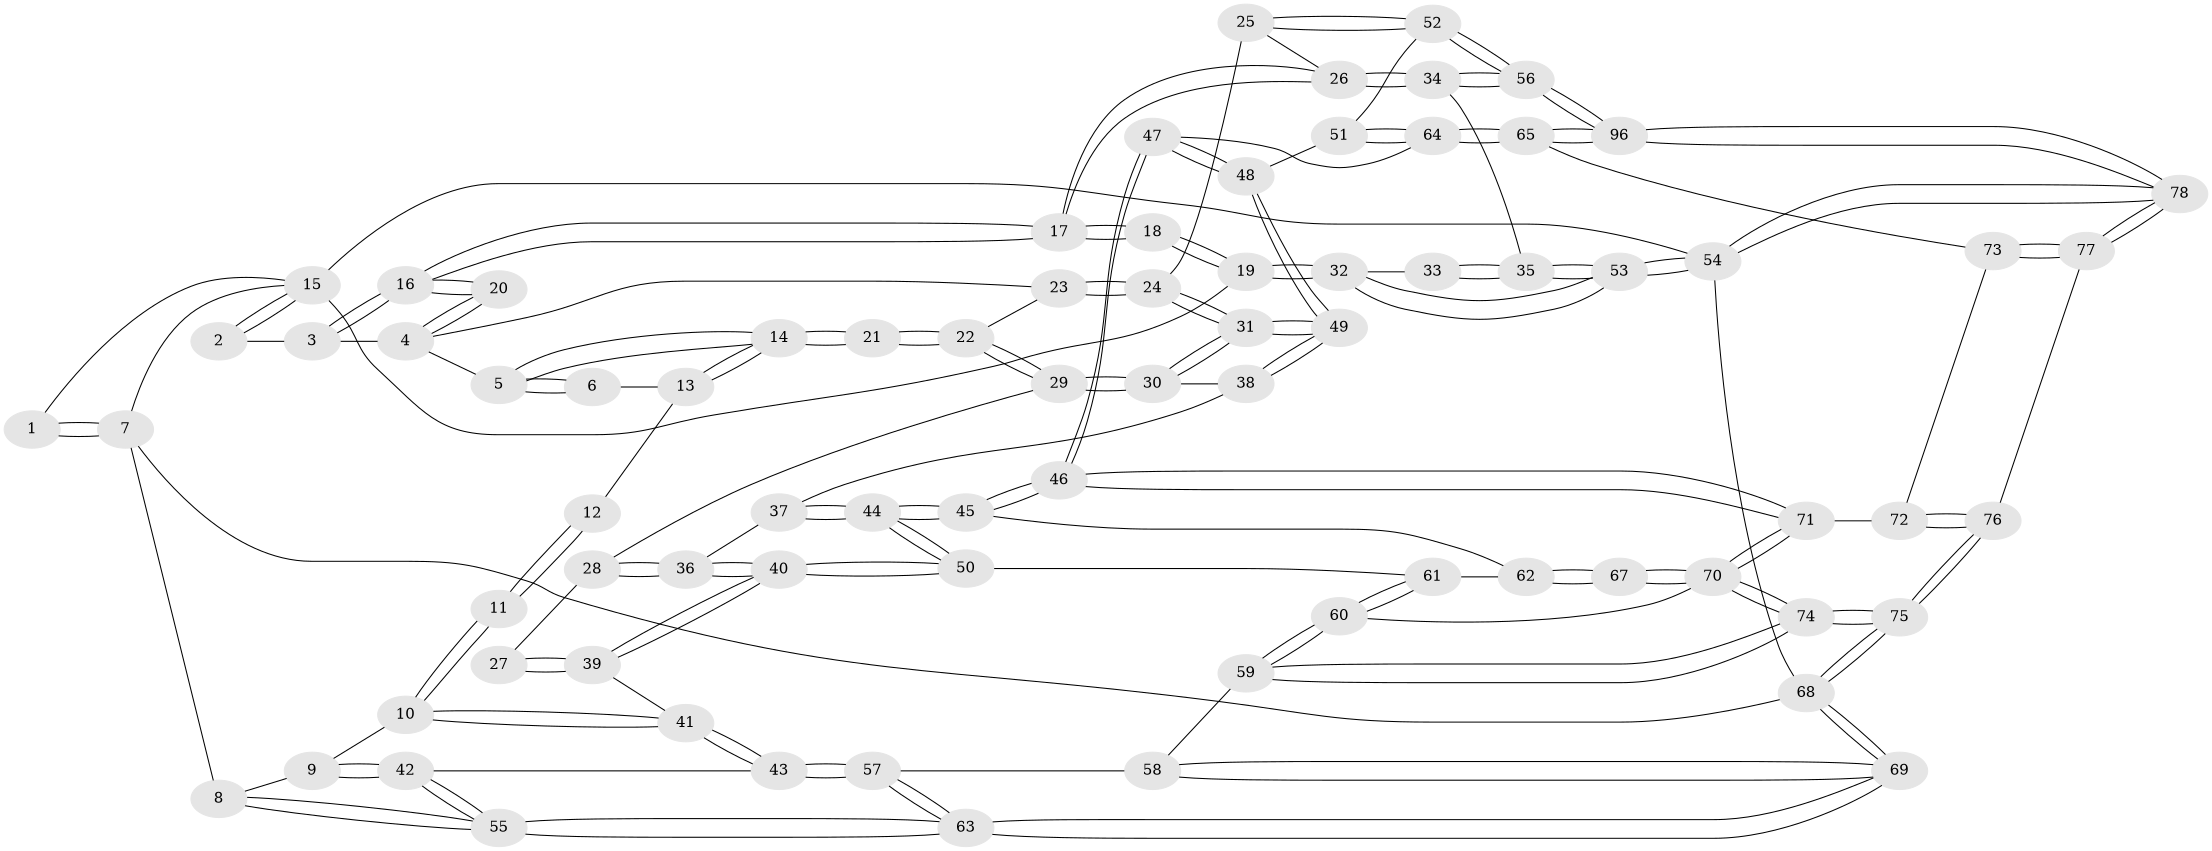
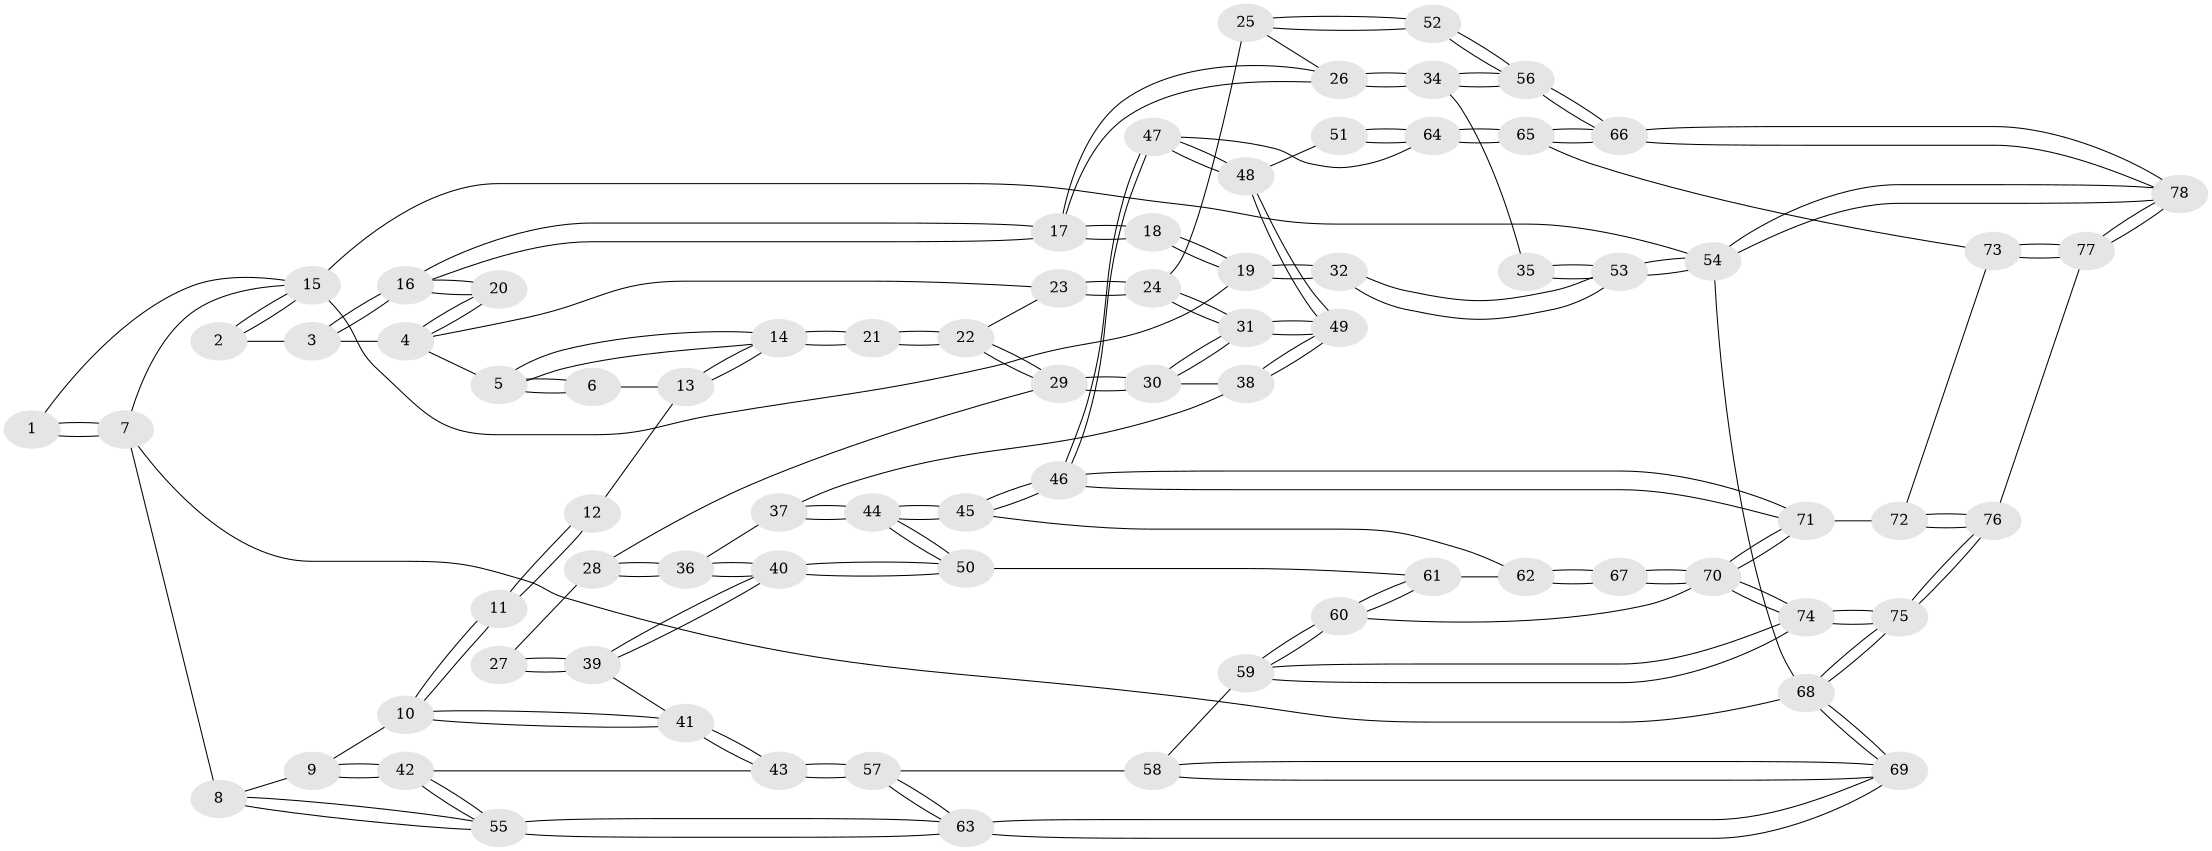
(1386, 80) -> none
(1620, 136) -> (1620, 136)
(1433, 272) -> none
